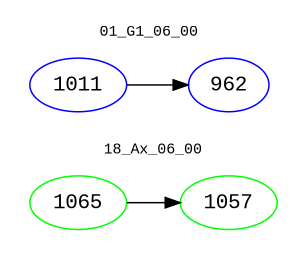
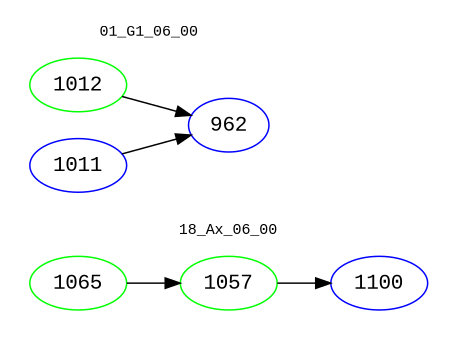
none -> (78, 85)
none -> (379, 283)
